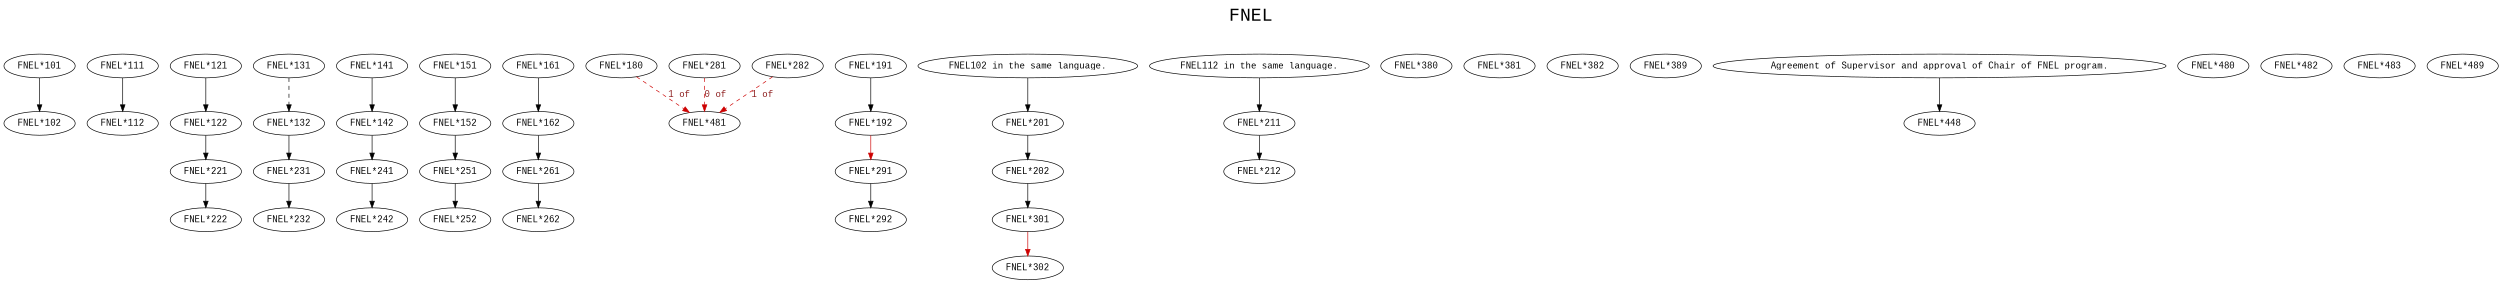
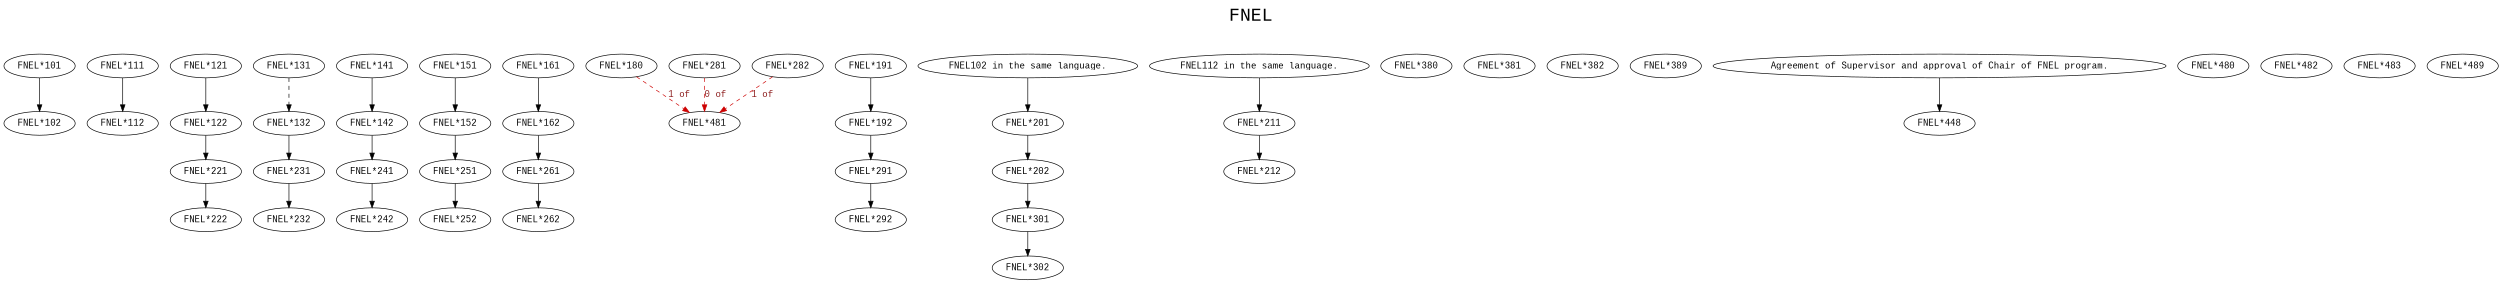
(871, 144) -> (871, 144)
(1028, 241) -> (1028, 241)
